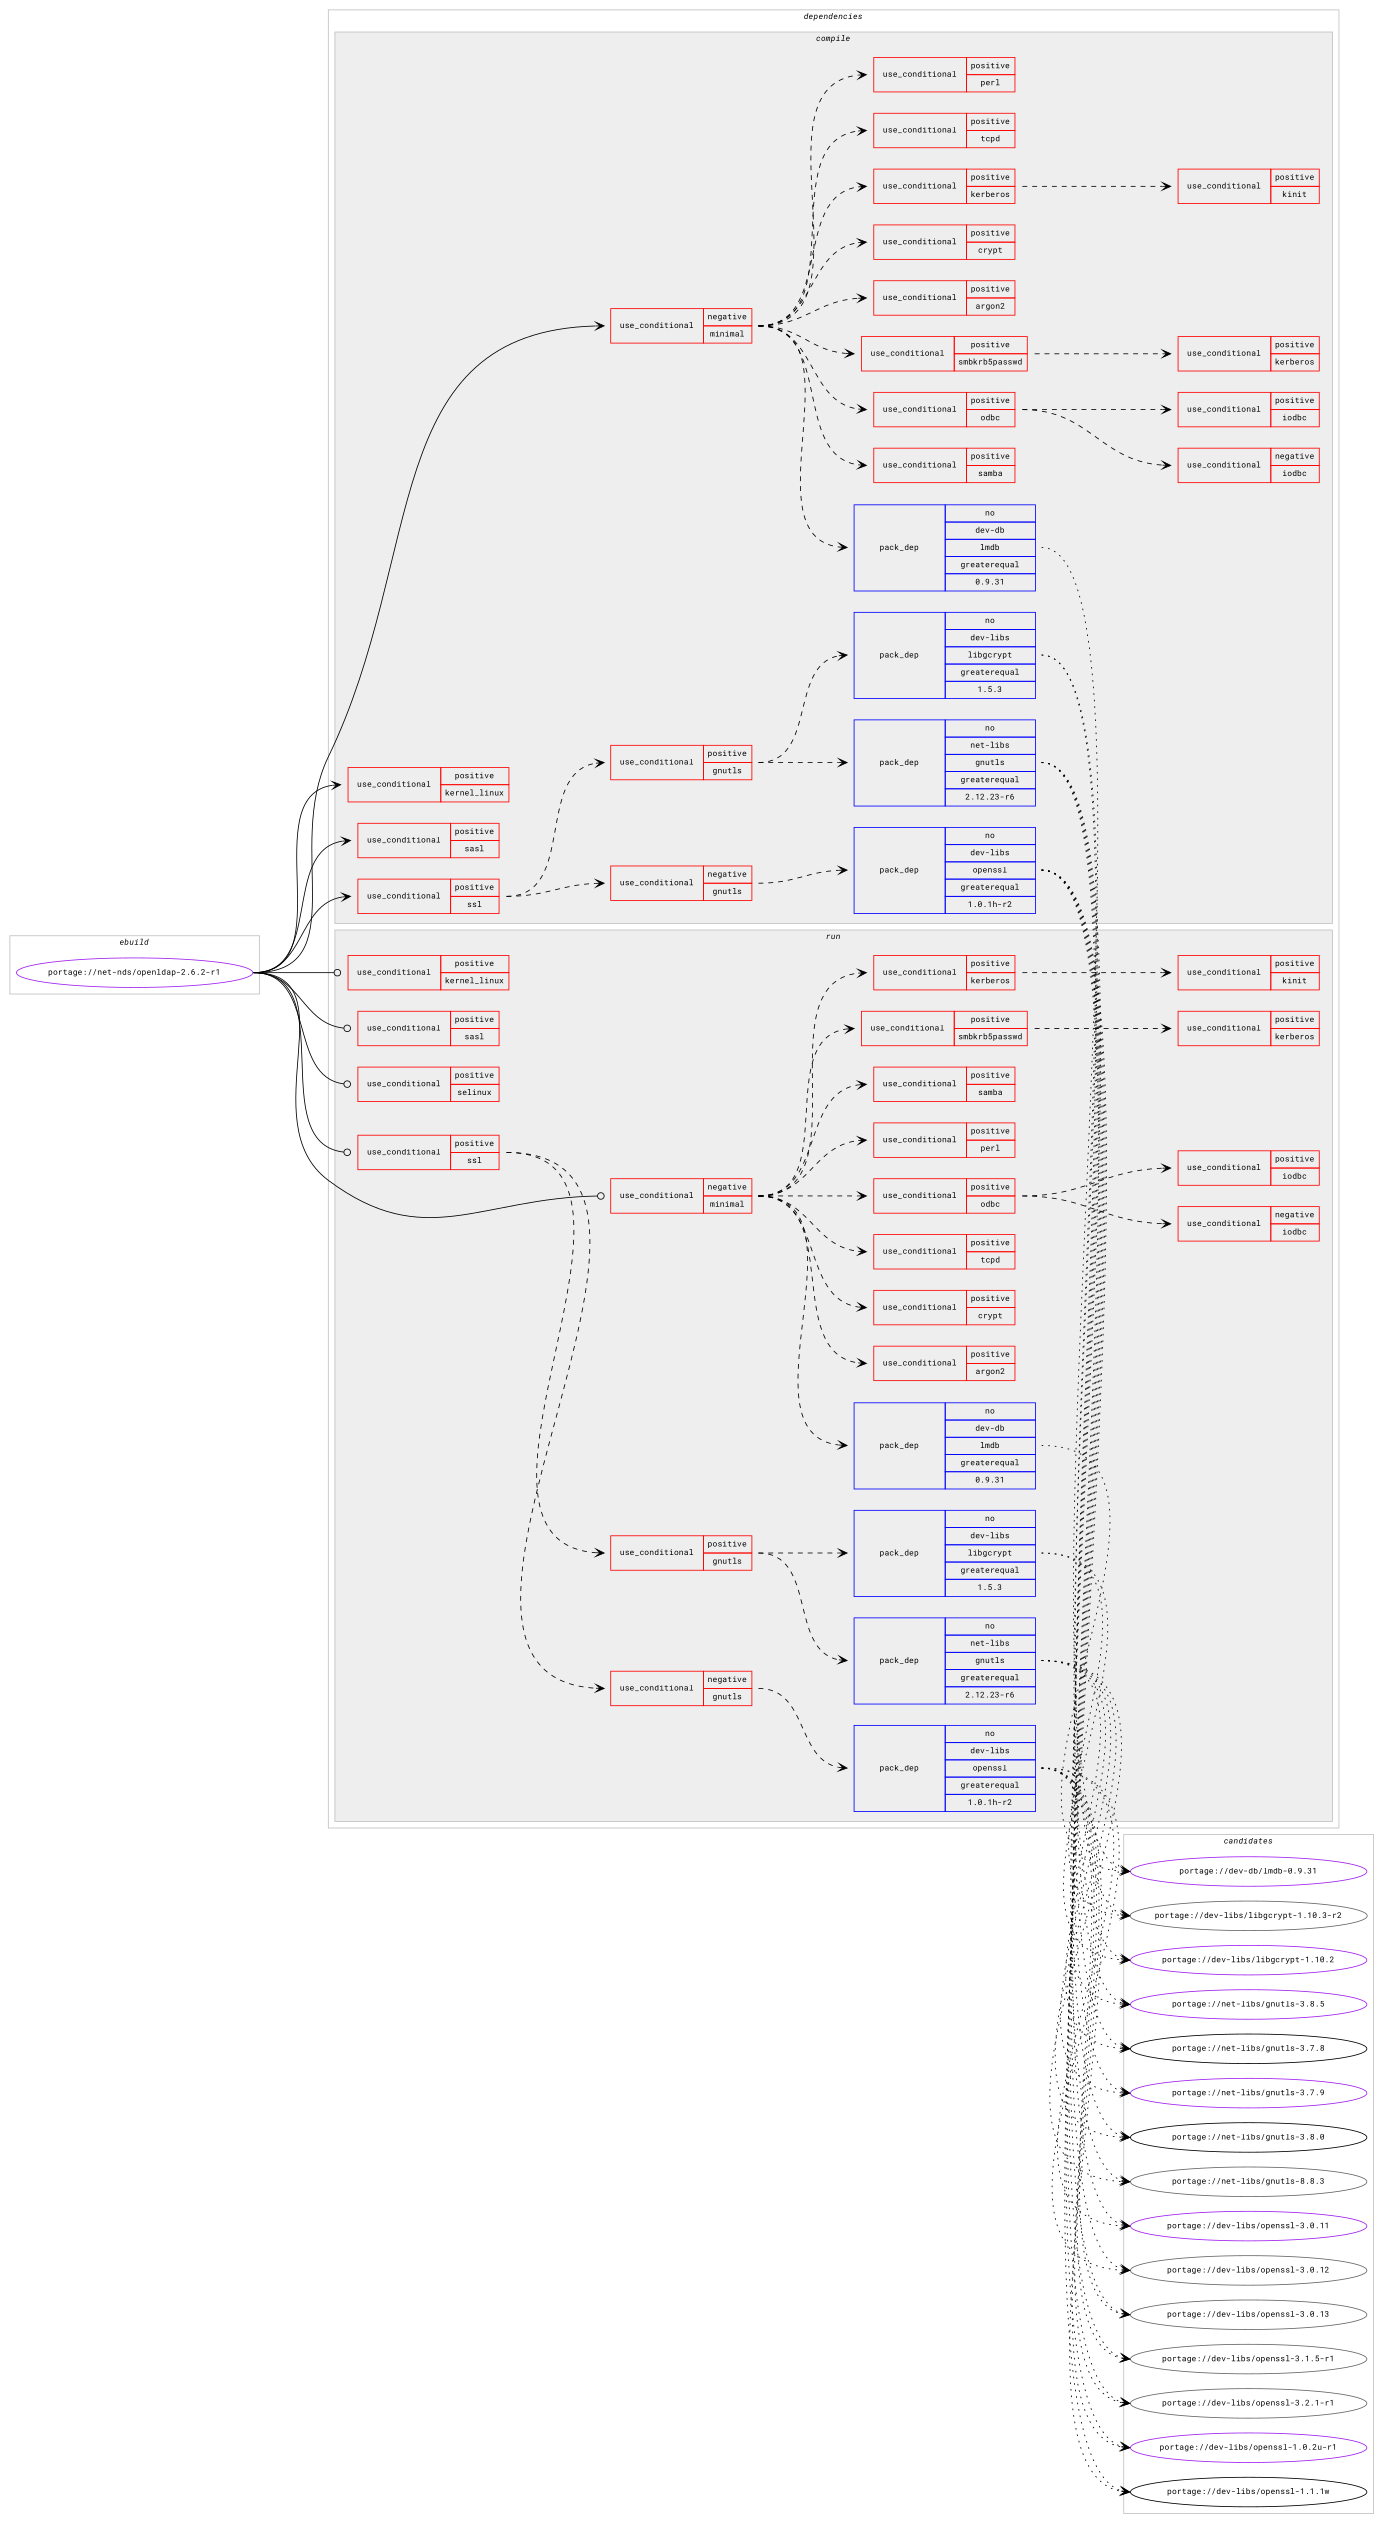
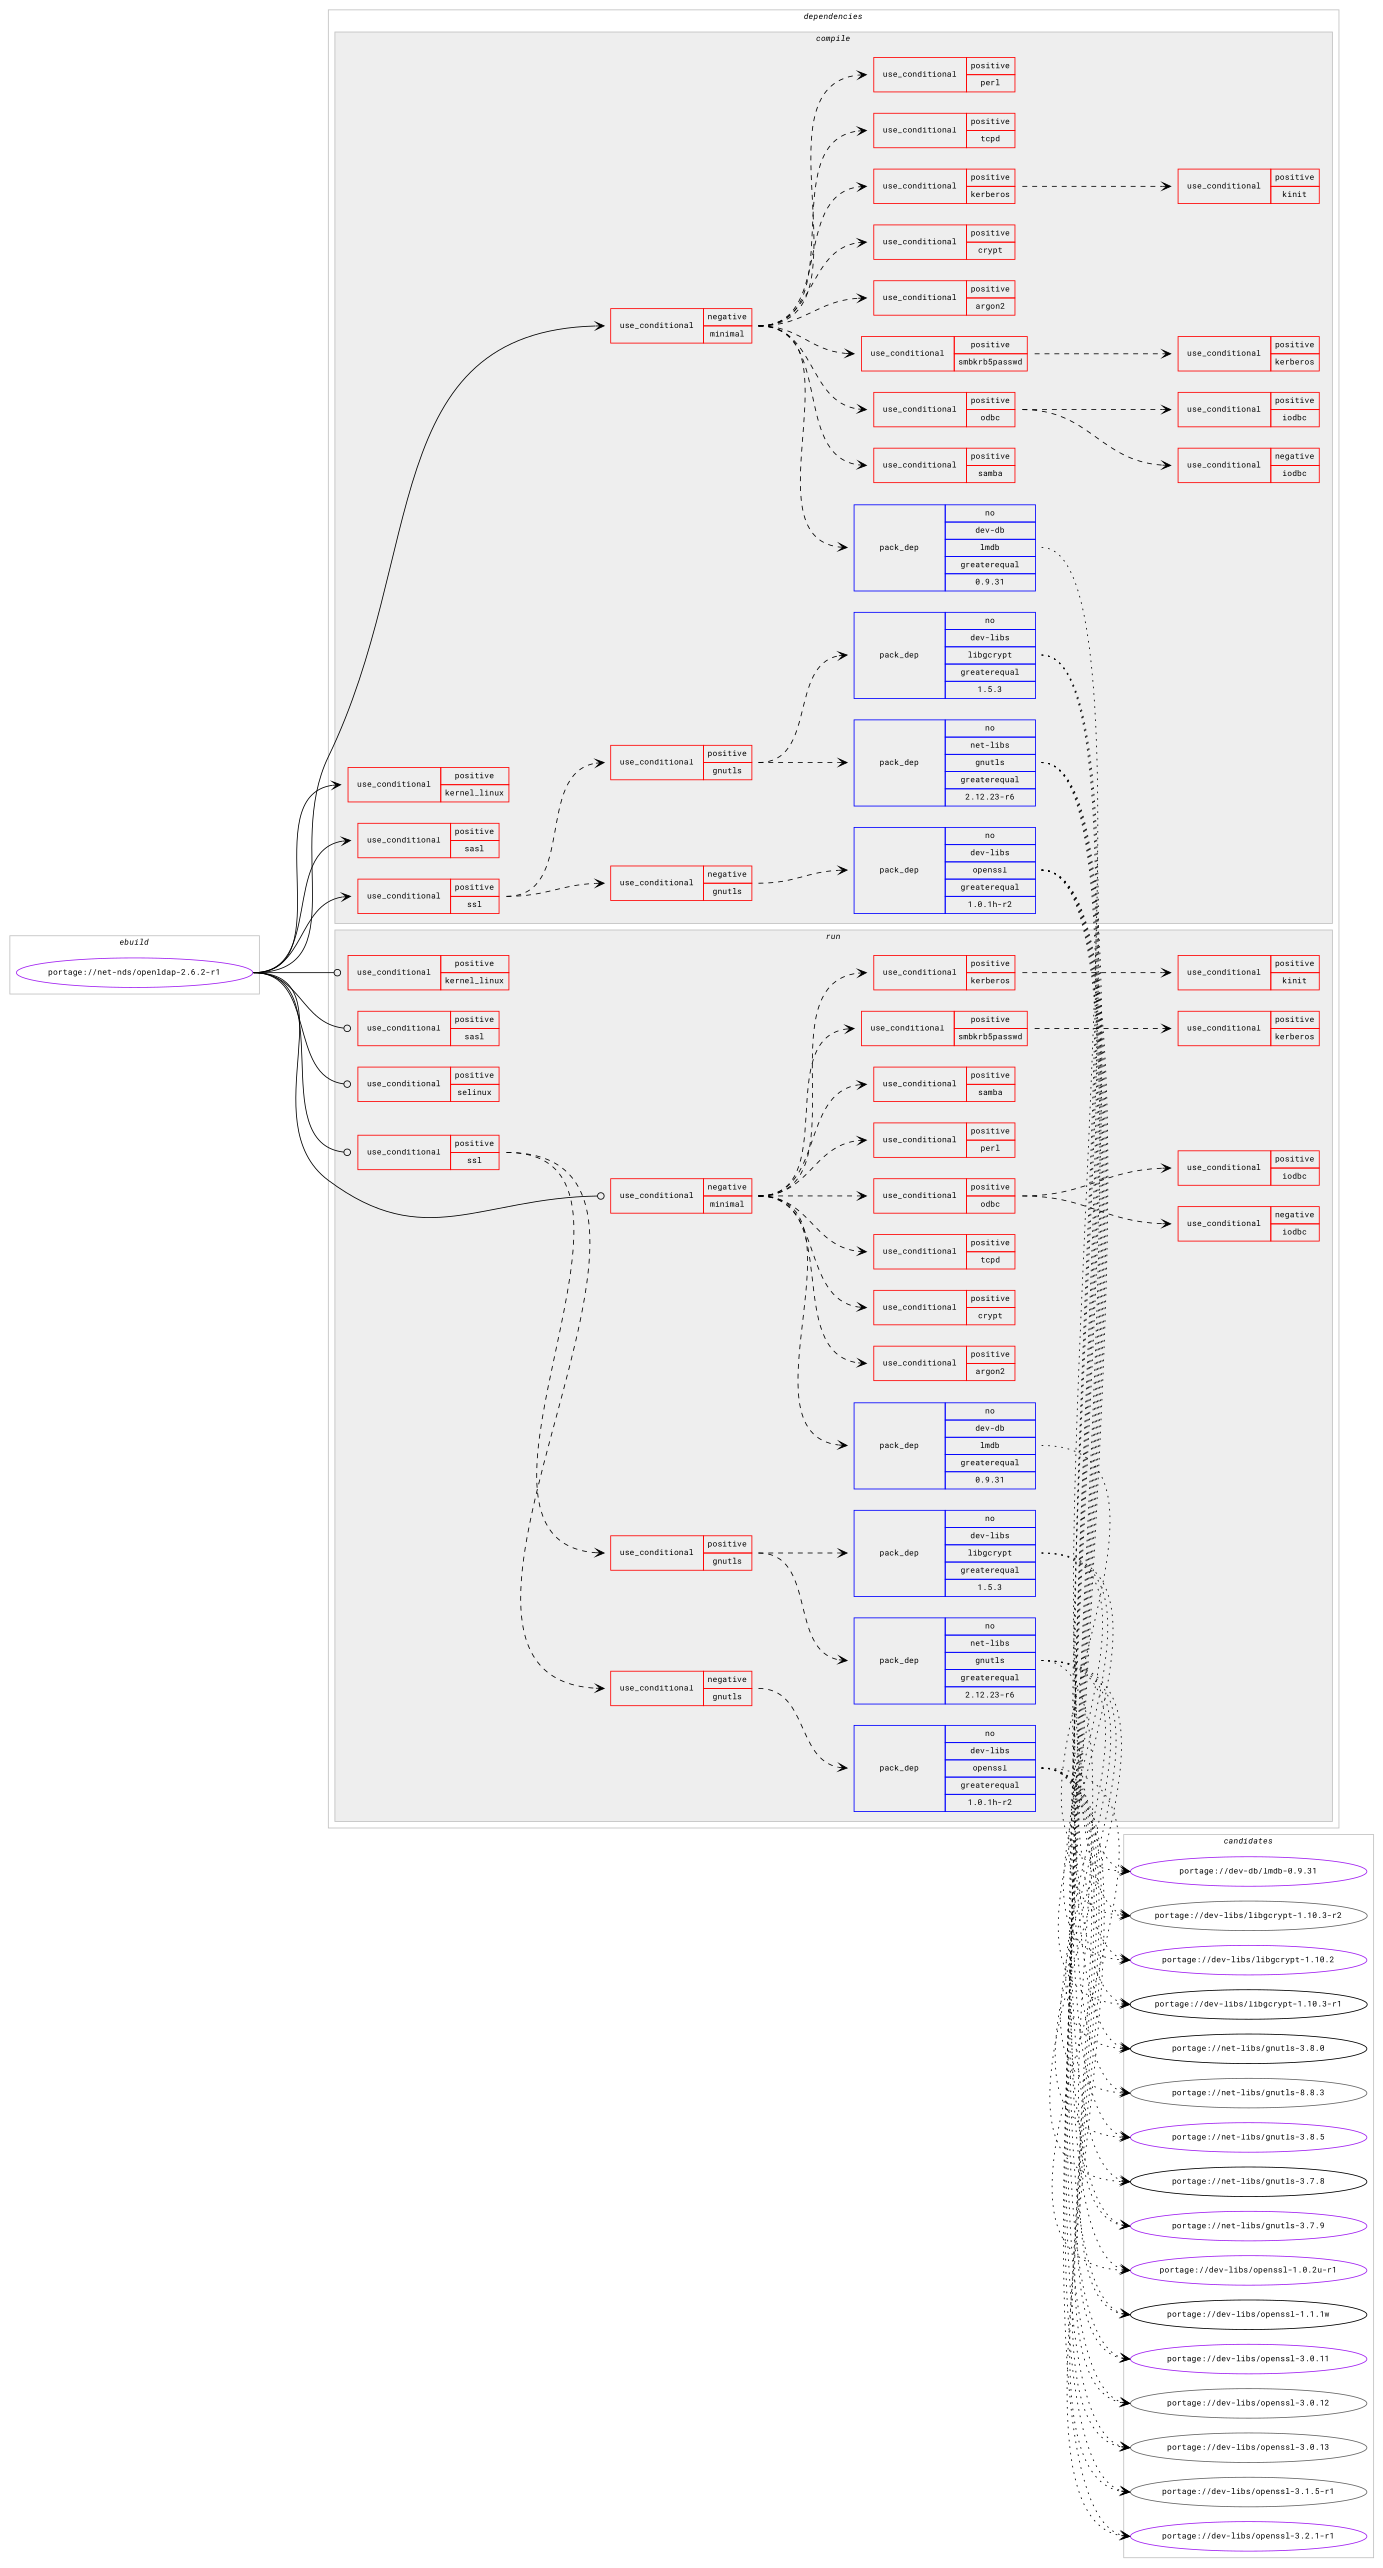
none -> (1249, 2004)
(1249, 2403) -> (1249, 2536)
